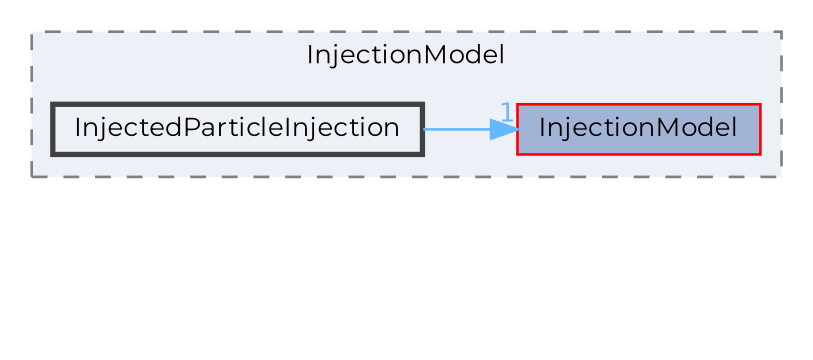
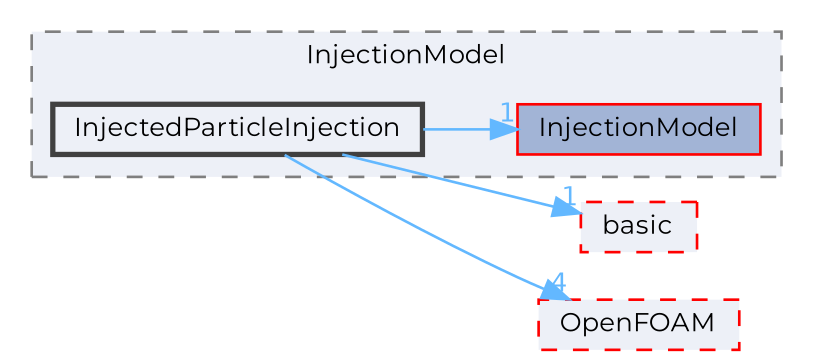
none -> (639, 227)
none -> (639, 325)
